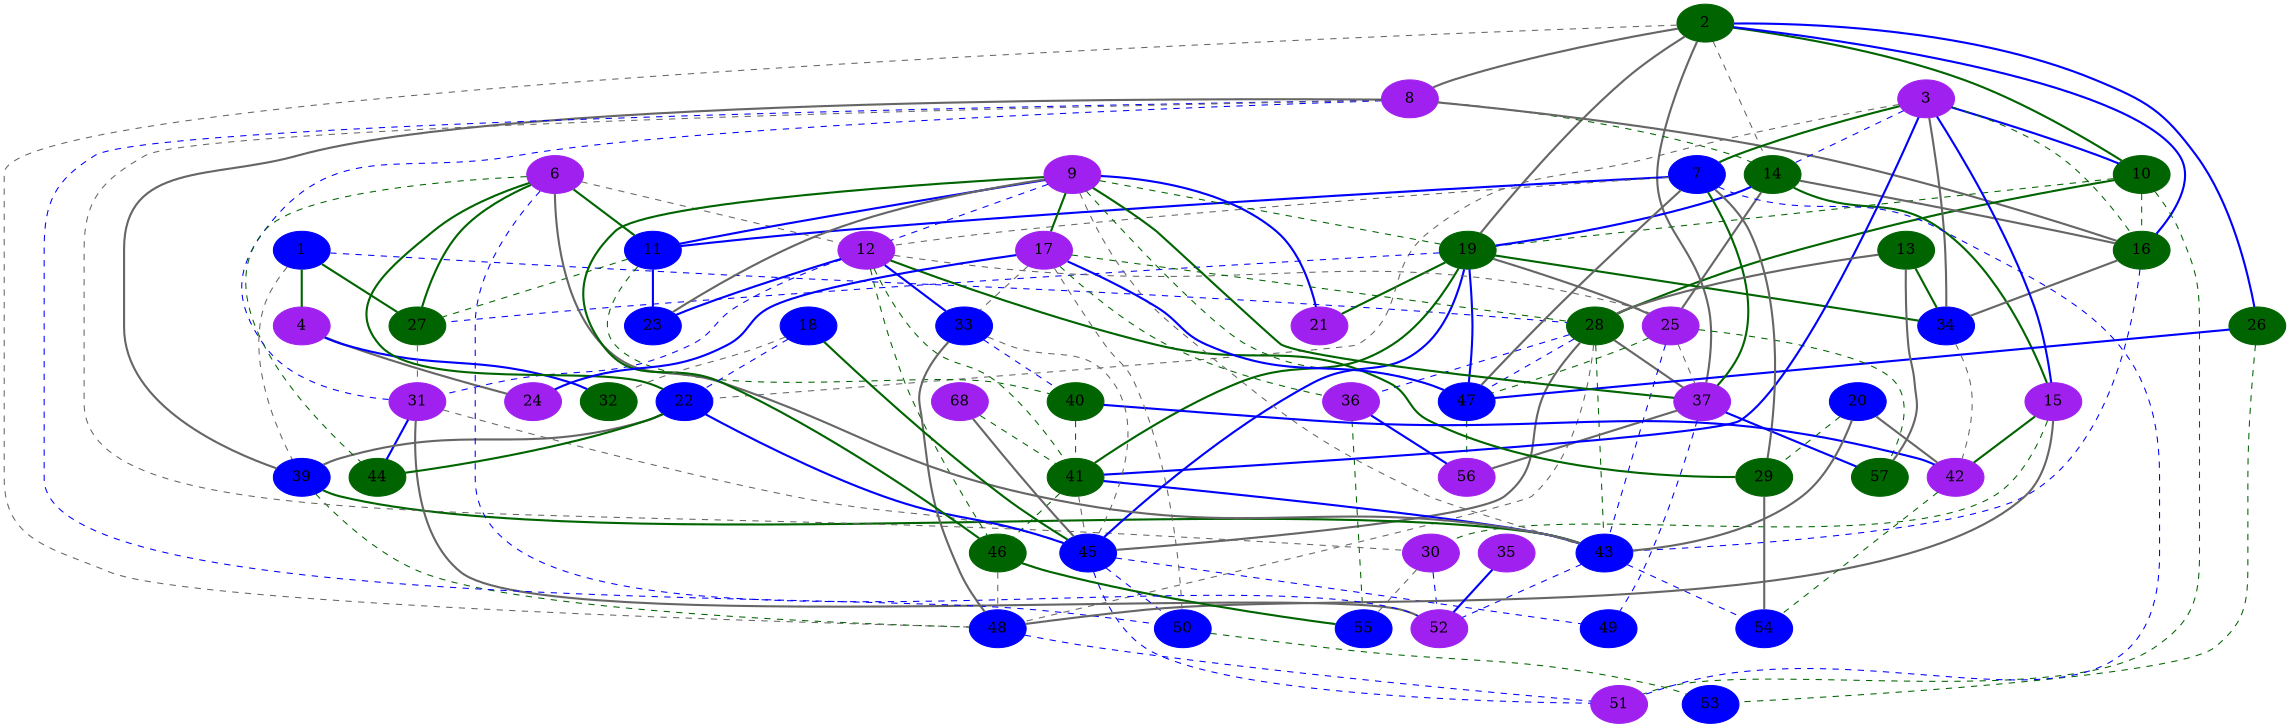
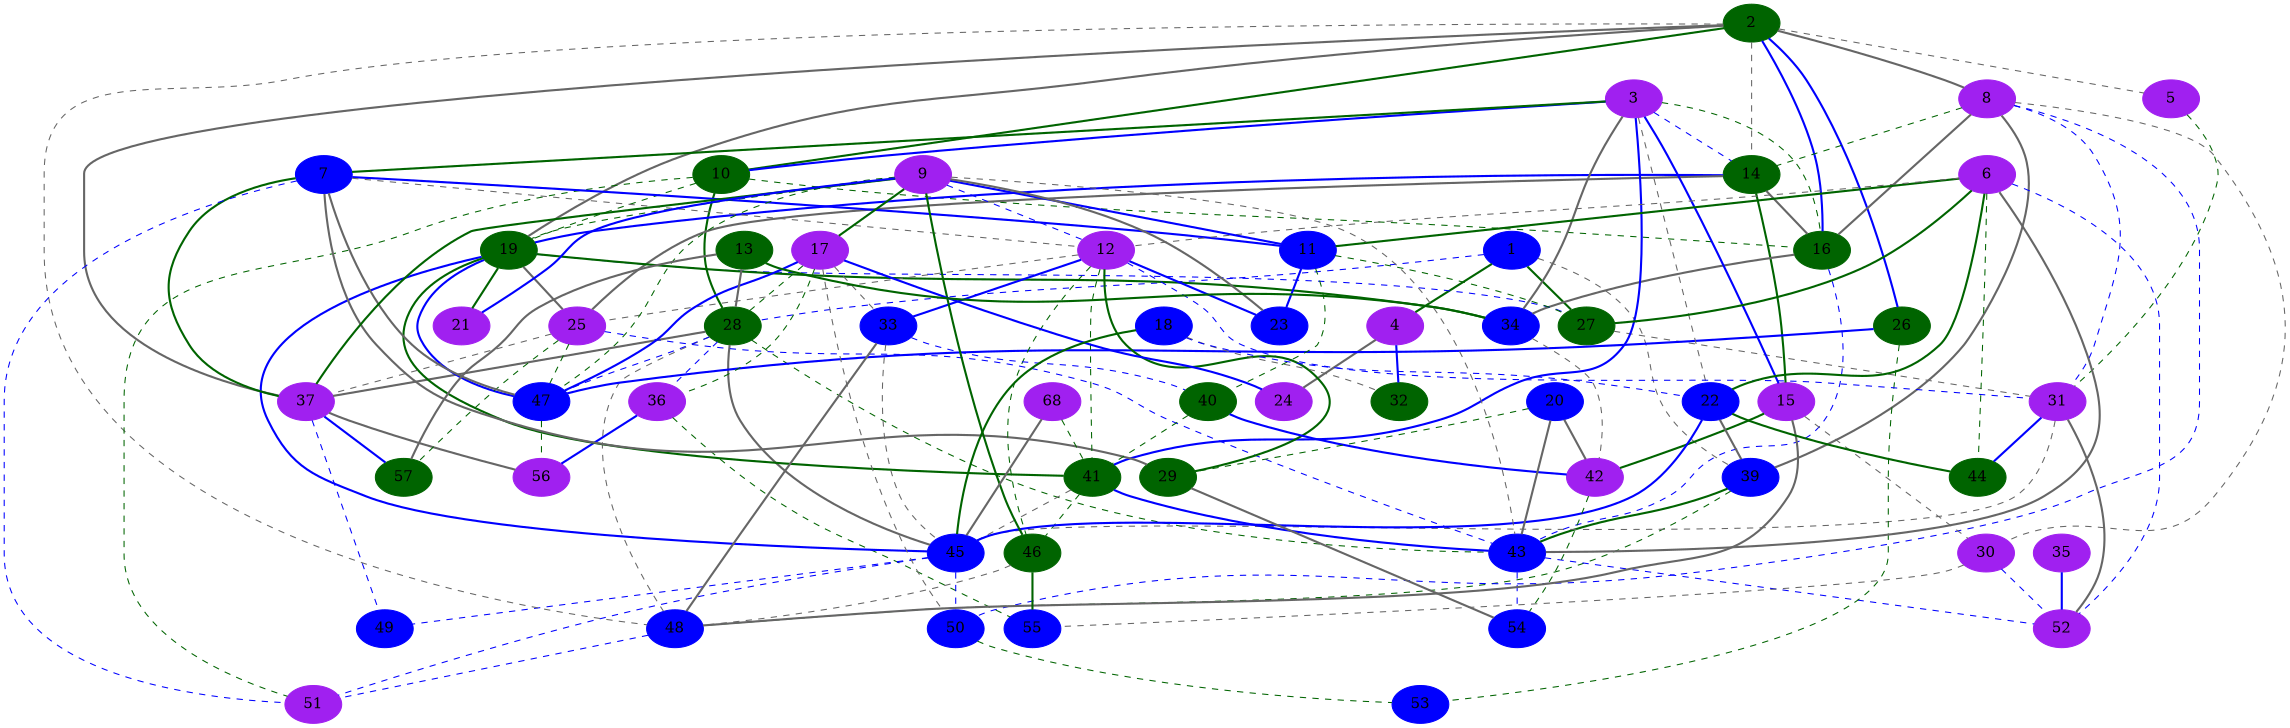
none -> (2171, 99)
(1771, 527) -> (1878, 471)
